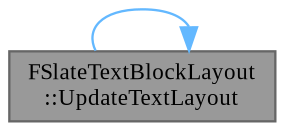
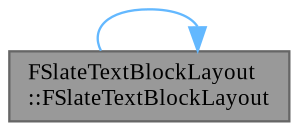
(142, 86) -> (149, 86)
